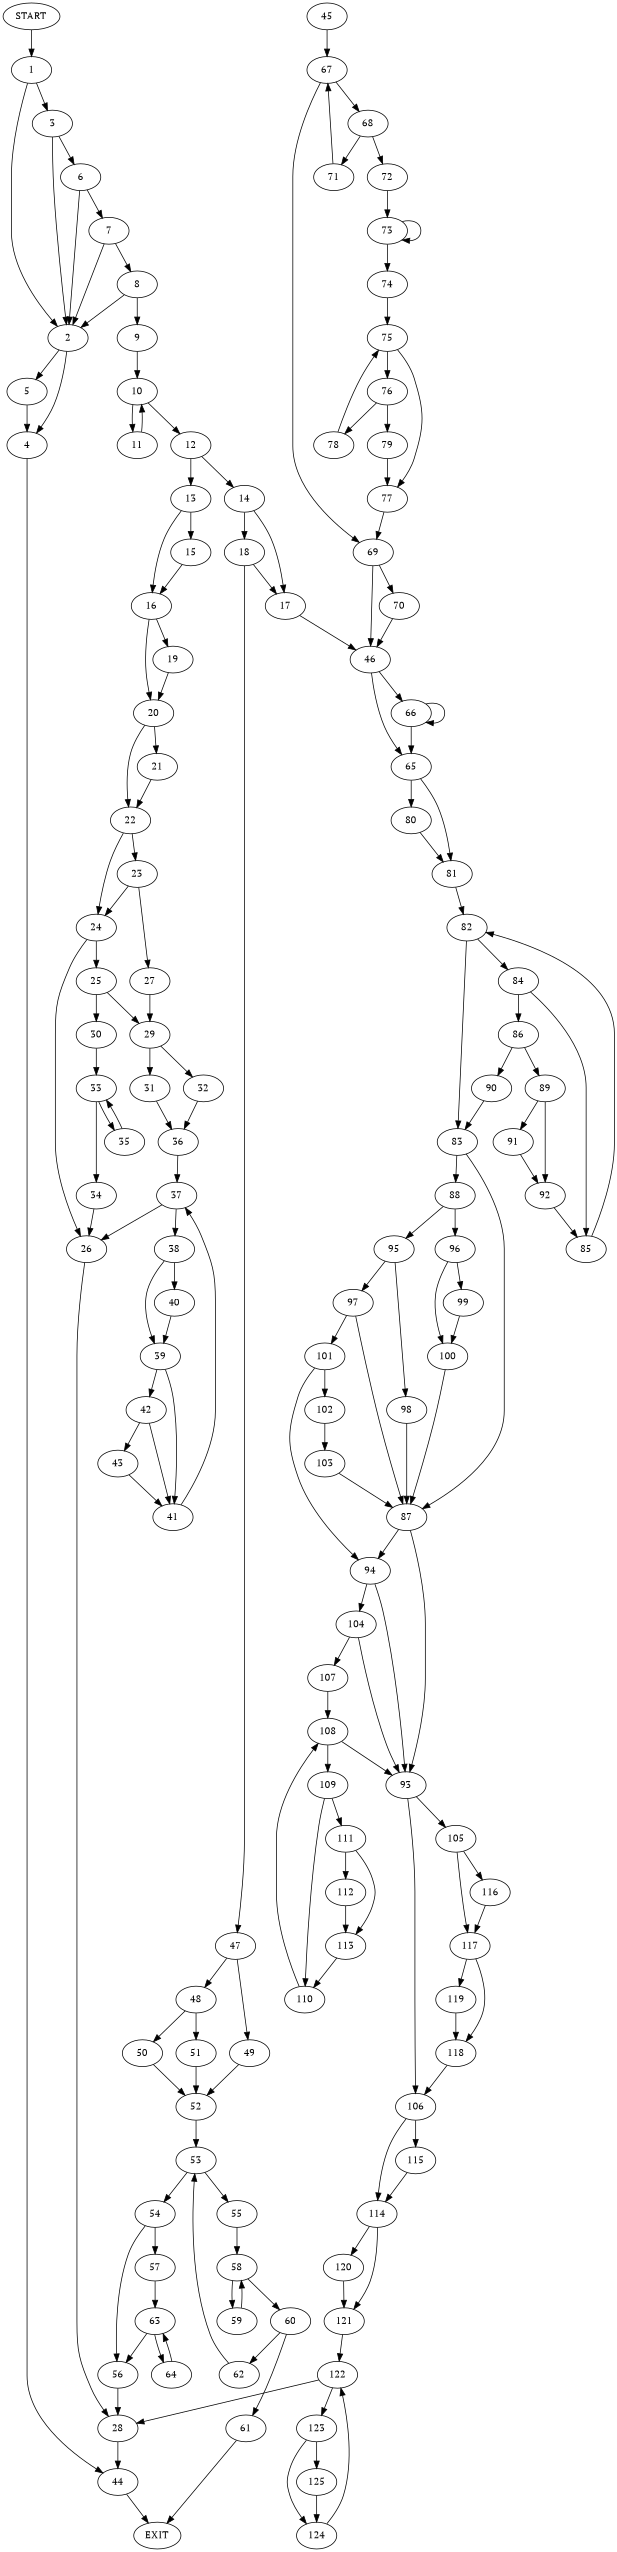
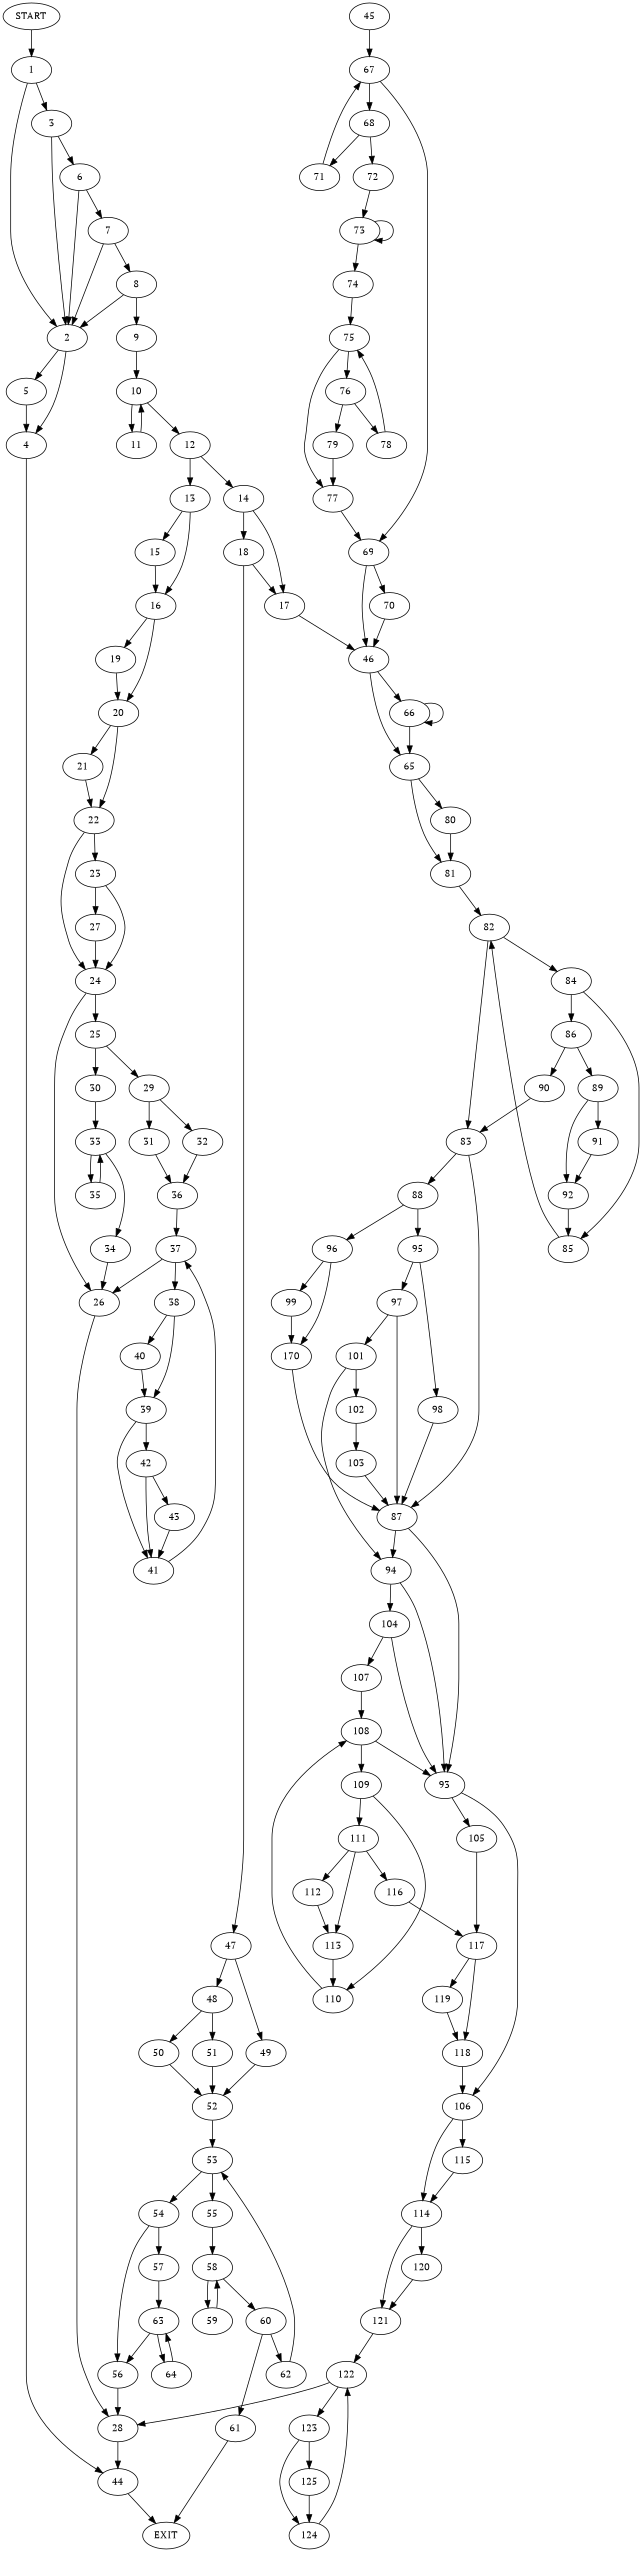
(150, 1004) -> (96, 951)
(448, 1356) -> (291, 1356)
(471, 1862) -> (374, 1862)
